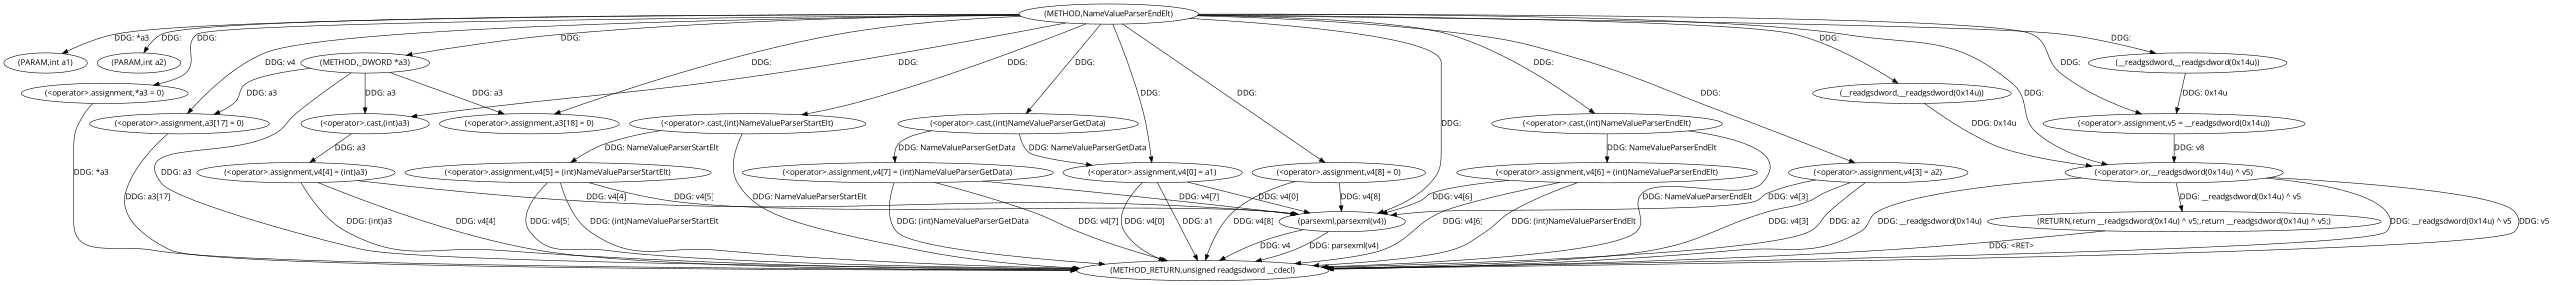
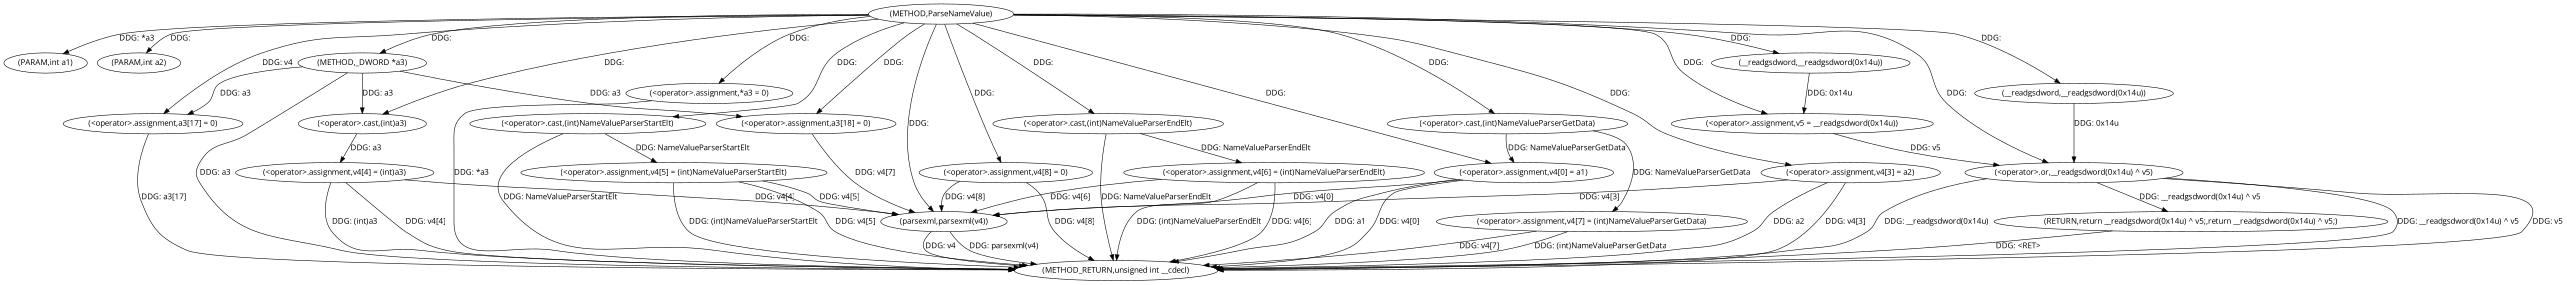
(1109, 14) -> (941, 14)
(2190, 148) -> (1926, 148)
(1137, 197) -> (853, 182)
(1203, 271) -> (1116, 271)
